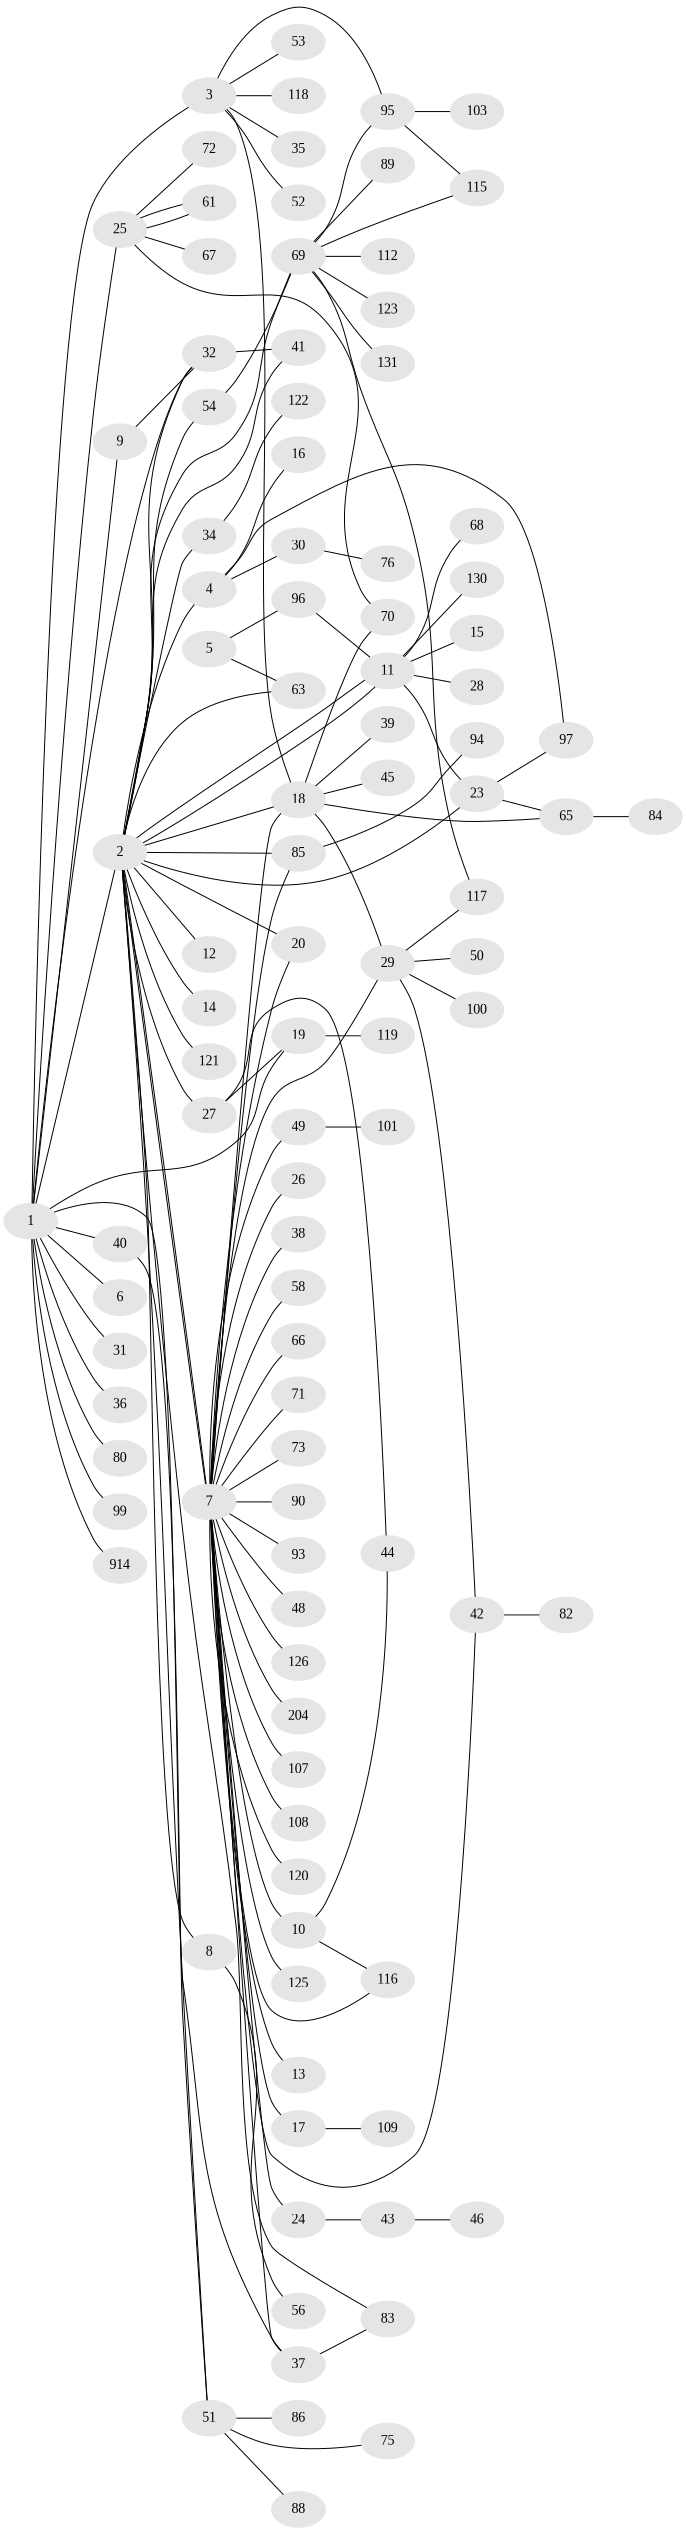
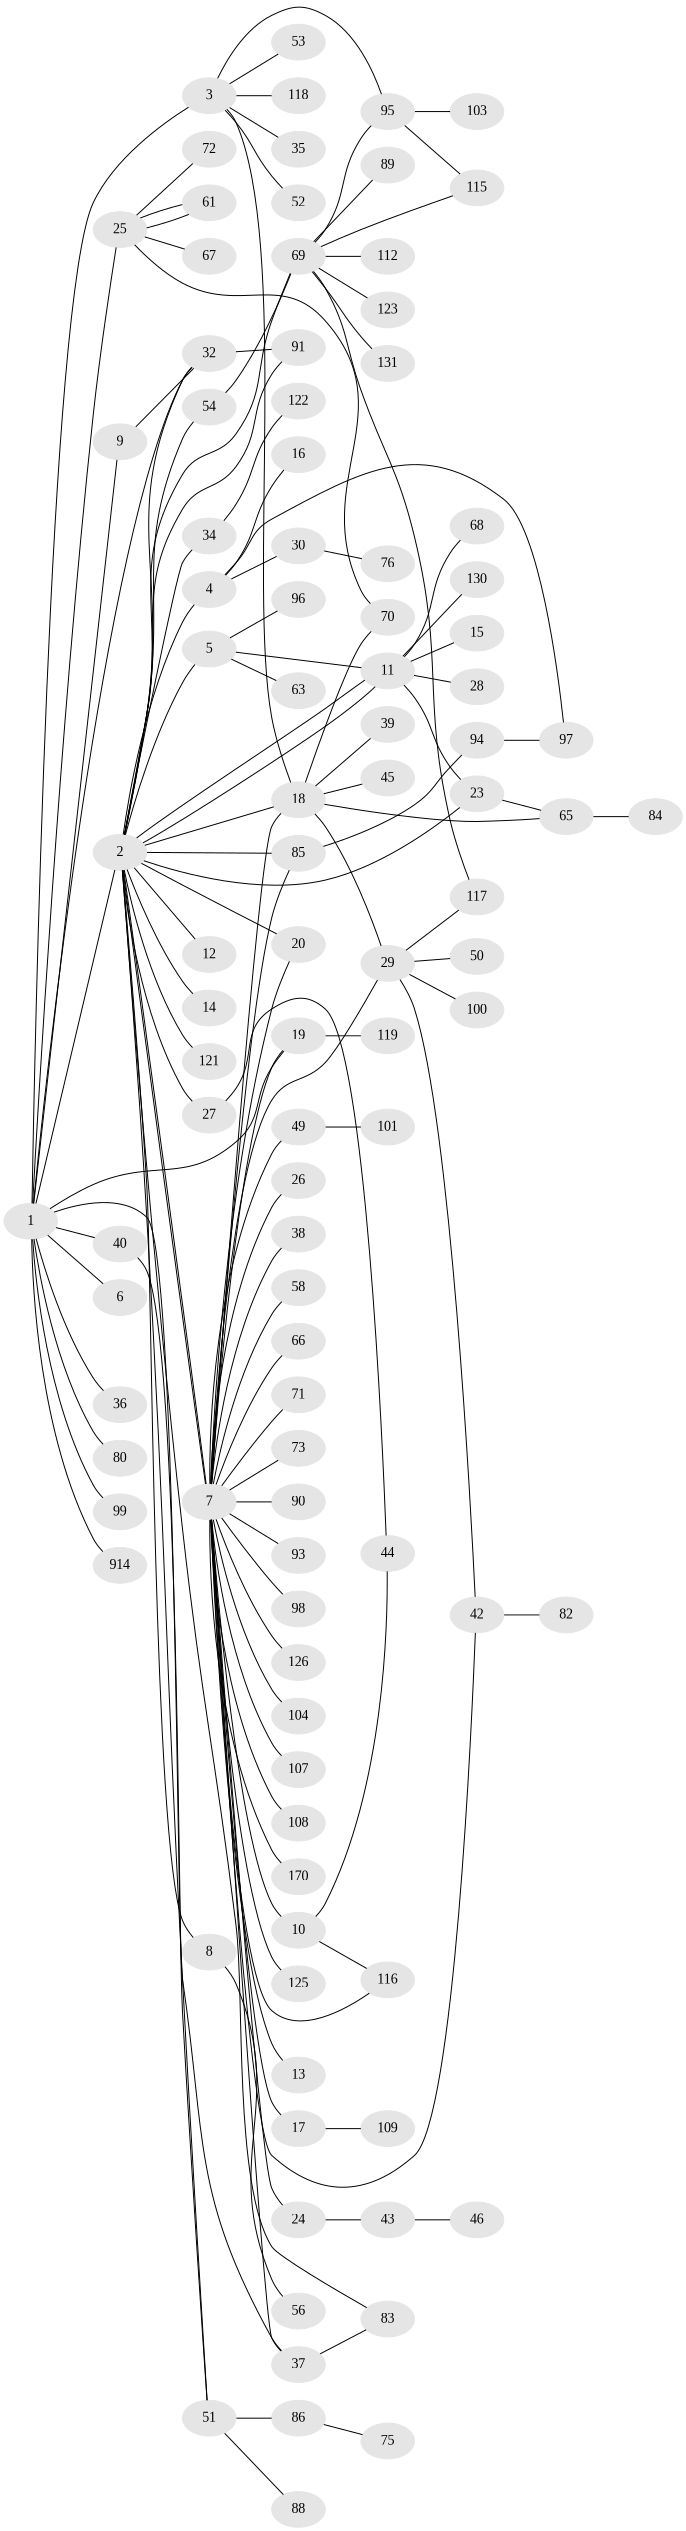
(298, 348) -> (298, 348)
(343, 635) -> (299, 660)
(171, 734) -> (154, 747)
(522, 767) -> (522, 740)
(265, 1065) -> (233, 1264)
(120, 1351) -> none
(298, 1609) -> (298, 1609)
(298, 1716) -> (298, 1716)
(298, 1877) -> (298, 1877)
(294, 2448) -> (343, 2430)
